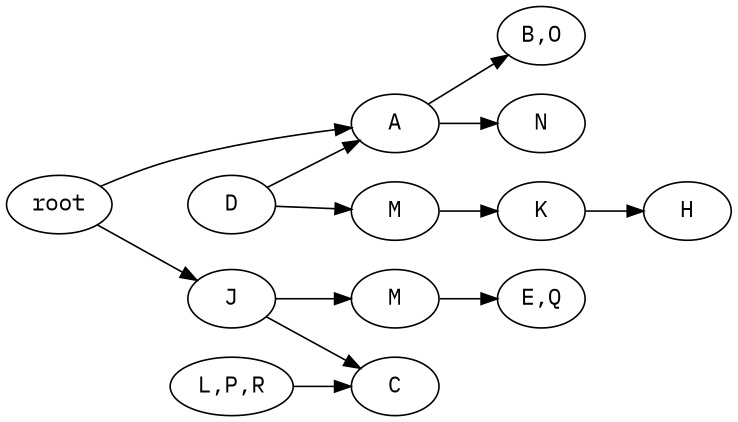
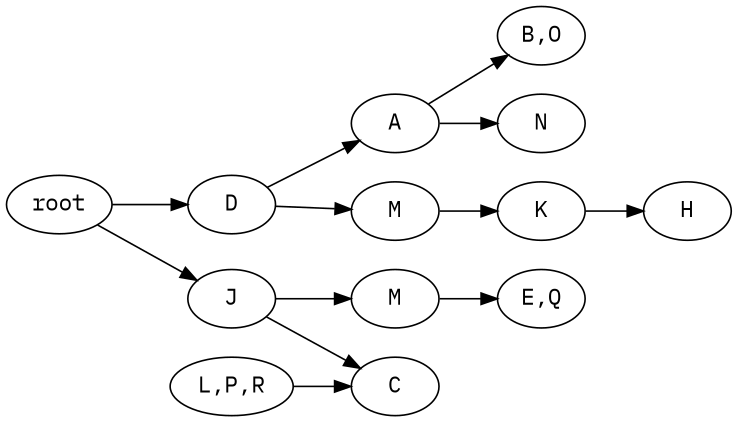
(216, 150) -> (142, 205)
